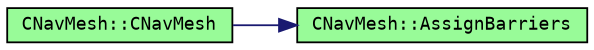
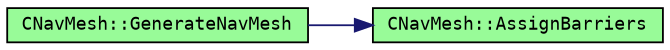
(120, 25) -> (158, 25)
